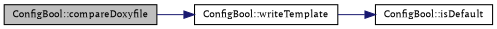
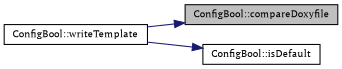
(170, 15) -> (161, 25)
